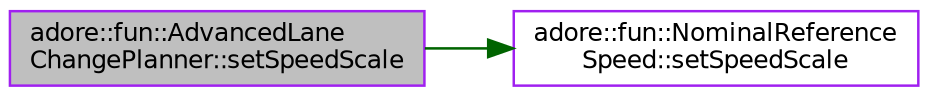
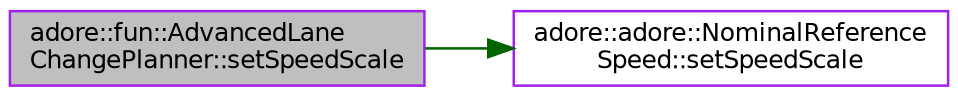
(716, 48) -> (731, 48)
